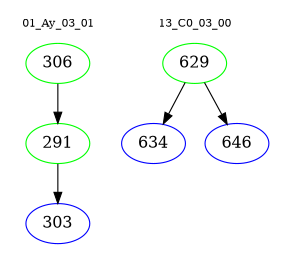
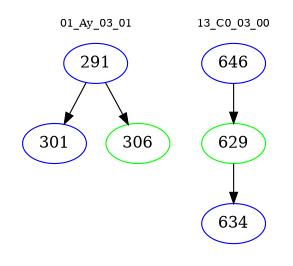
(58, 98) -> (114, 98)
(213, 98) -> (234, 98)
(58, 144) -> (96, 63)
(58, 224) -> (55, 144)
